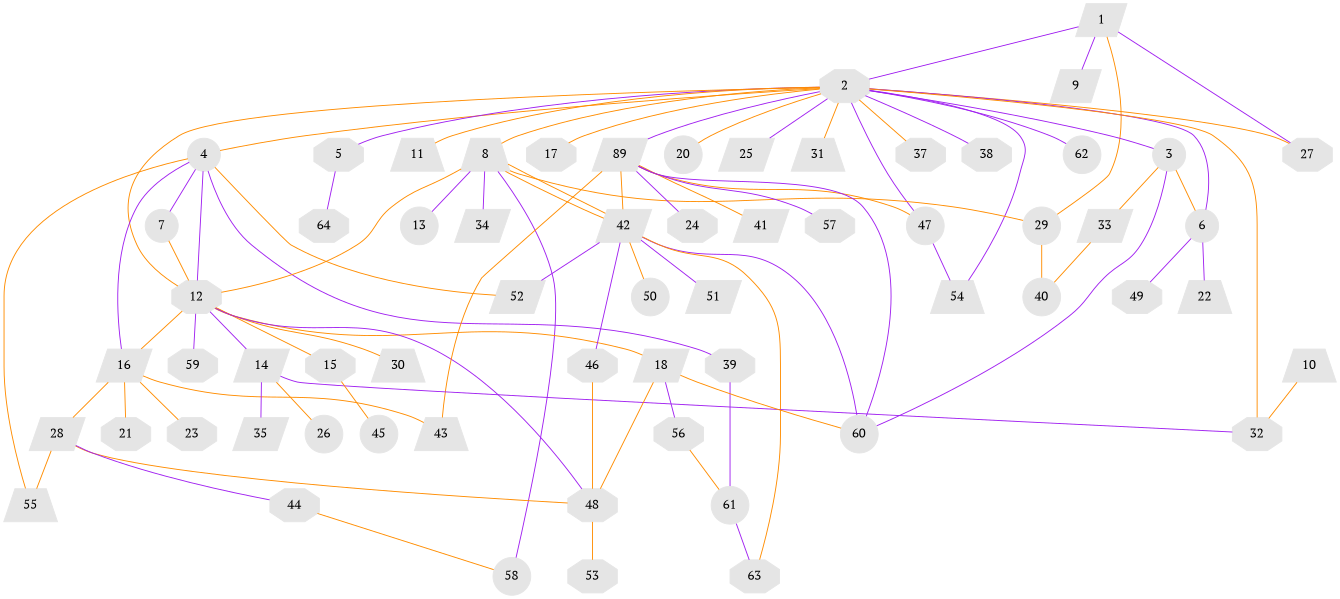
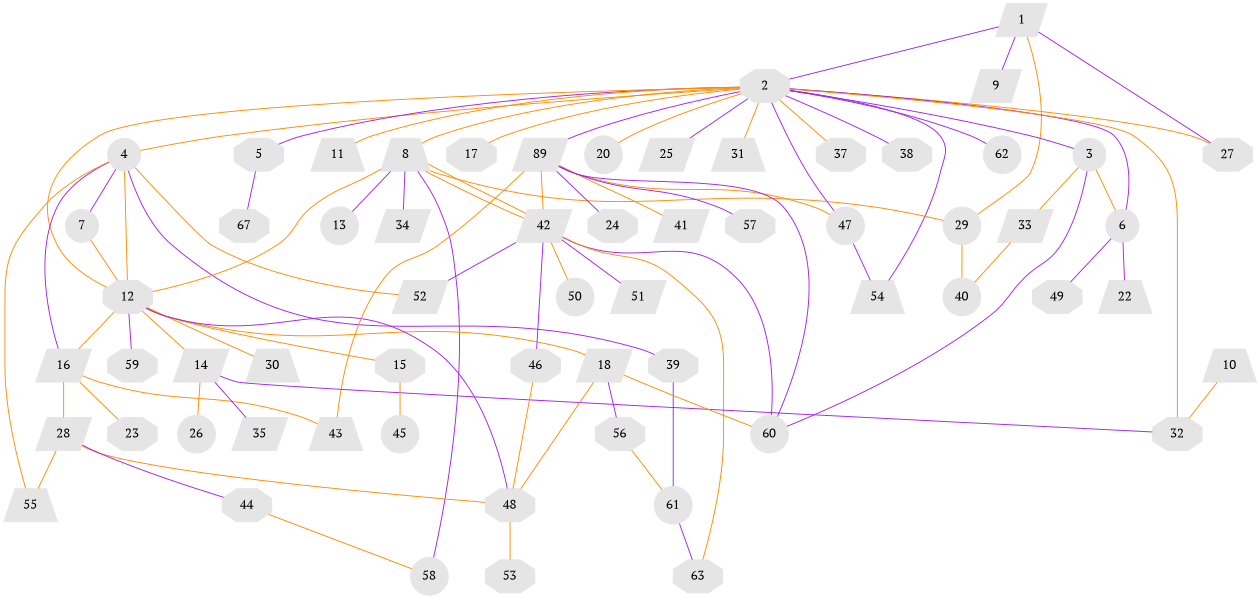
(200, 226) -> (126, 226)
(324, 226) -> (244, 226)
(228, 330) -> (163, 330)
(126, 434) -> none
